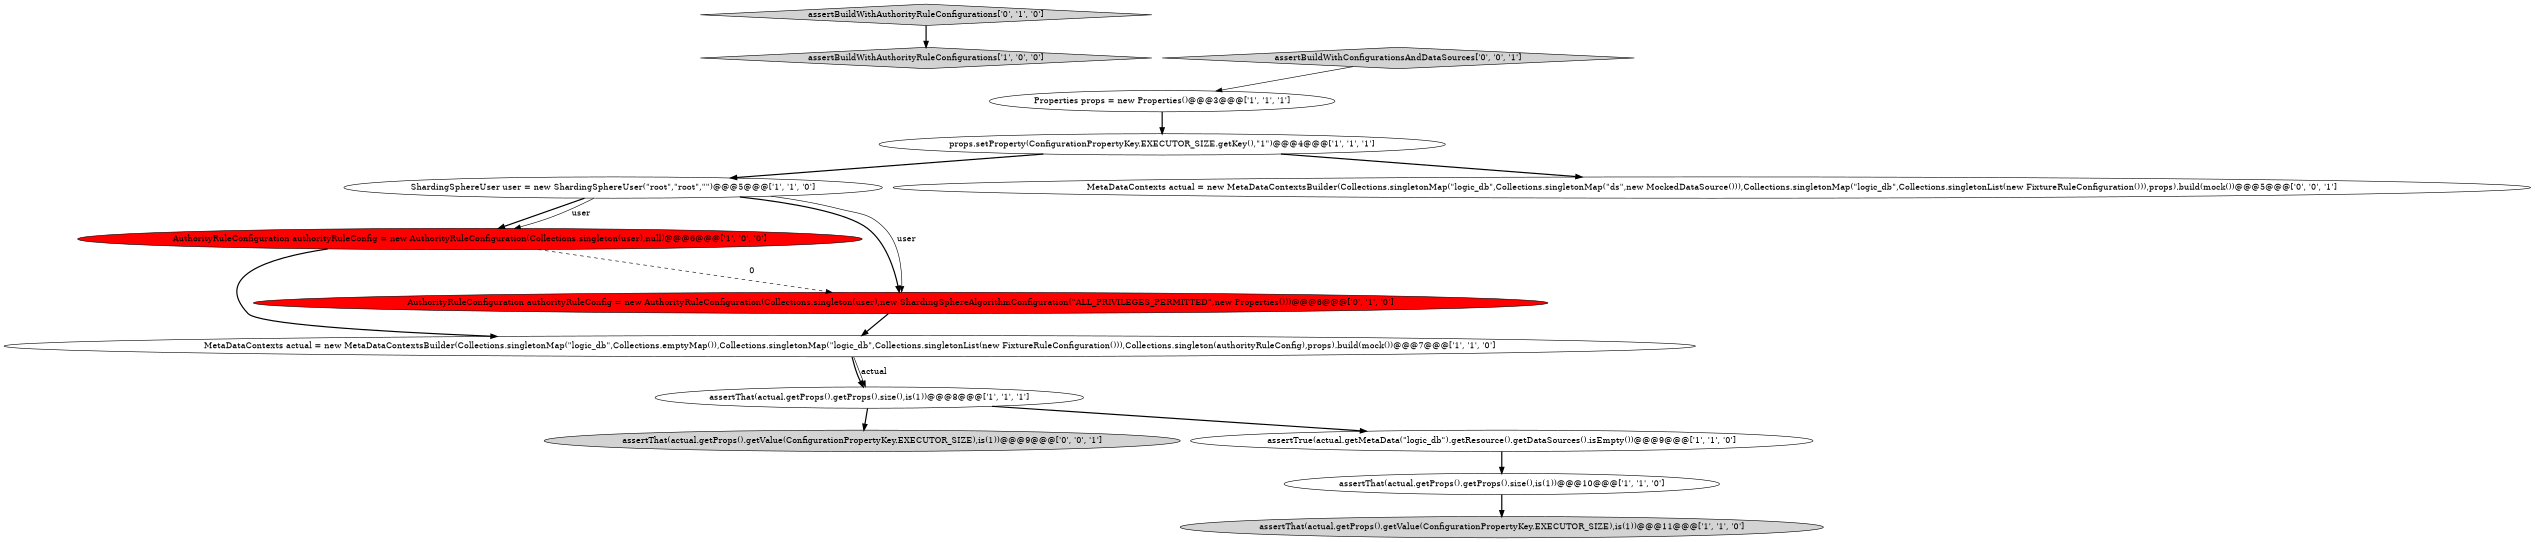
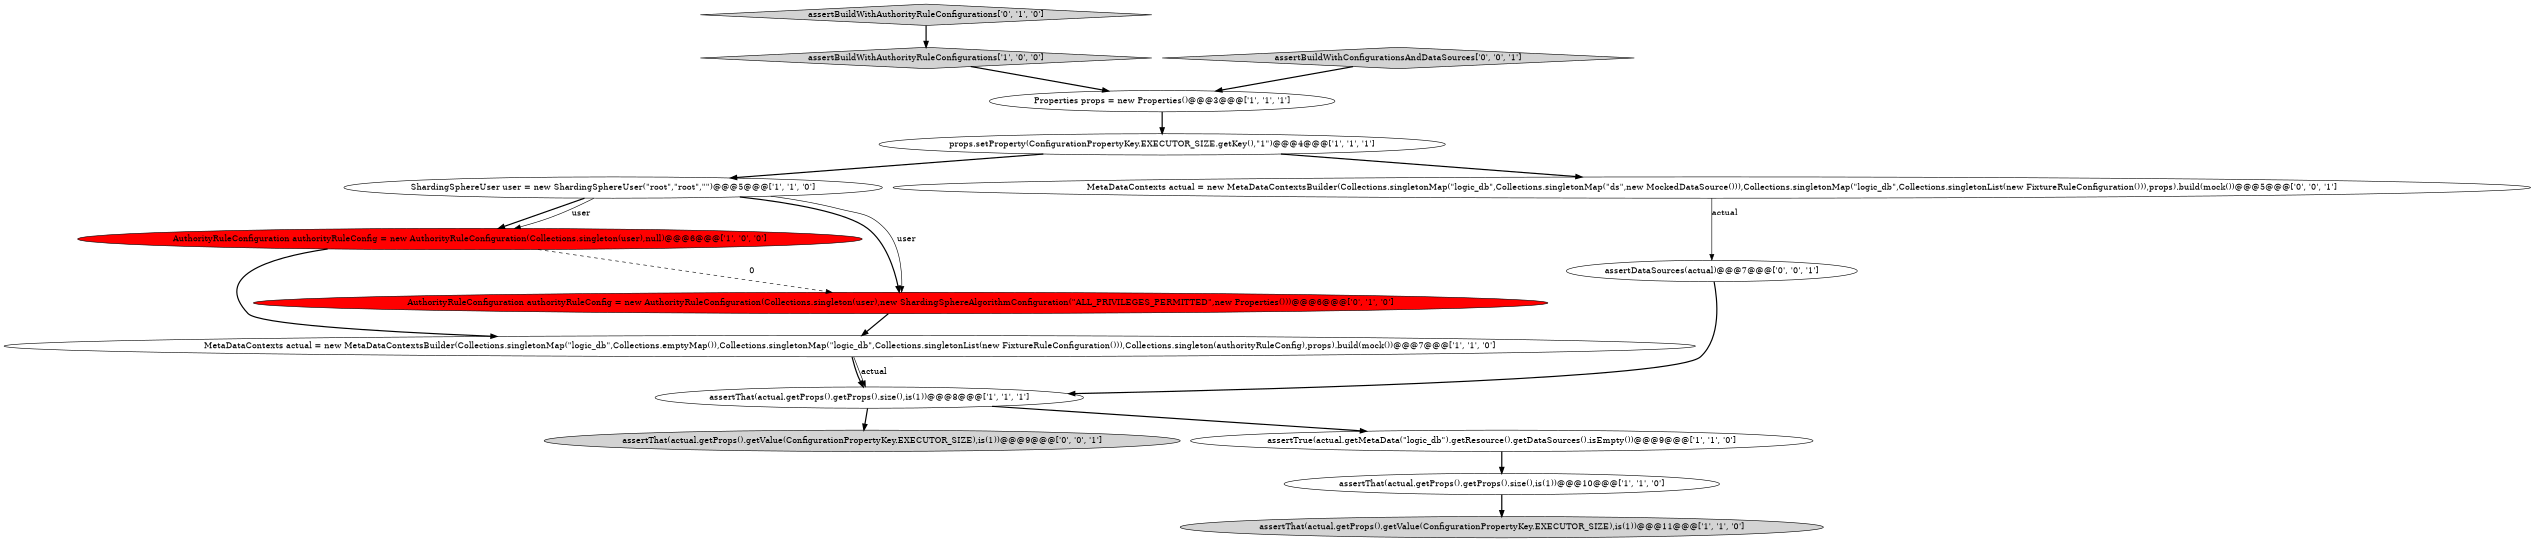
none -> (1037, 78)
(1287, 78) -> (1287, 78)
none -> (1712, 271)
